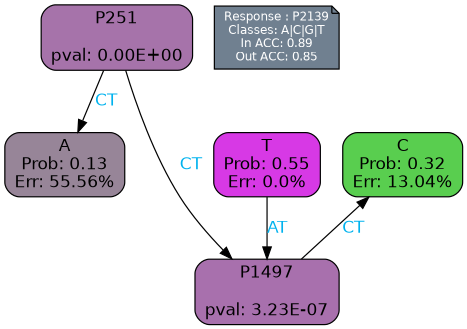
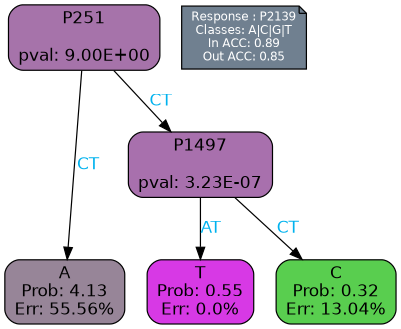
(117, 38) -> (84, 38)
(65, 165) -> (65, 292)
(267, 222) -> (200, 222)
